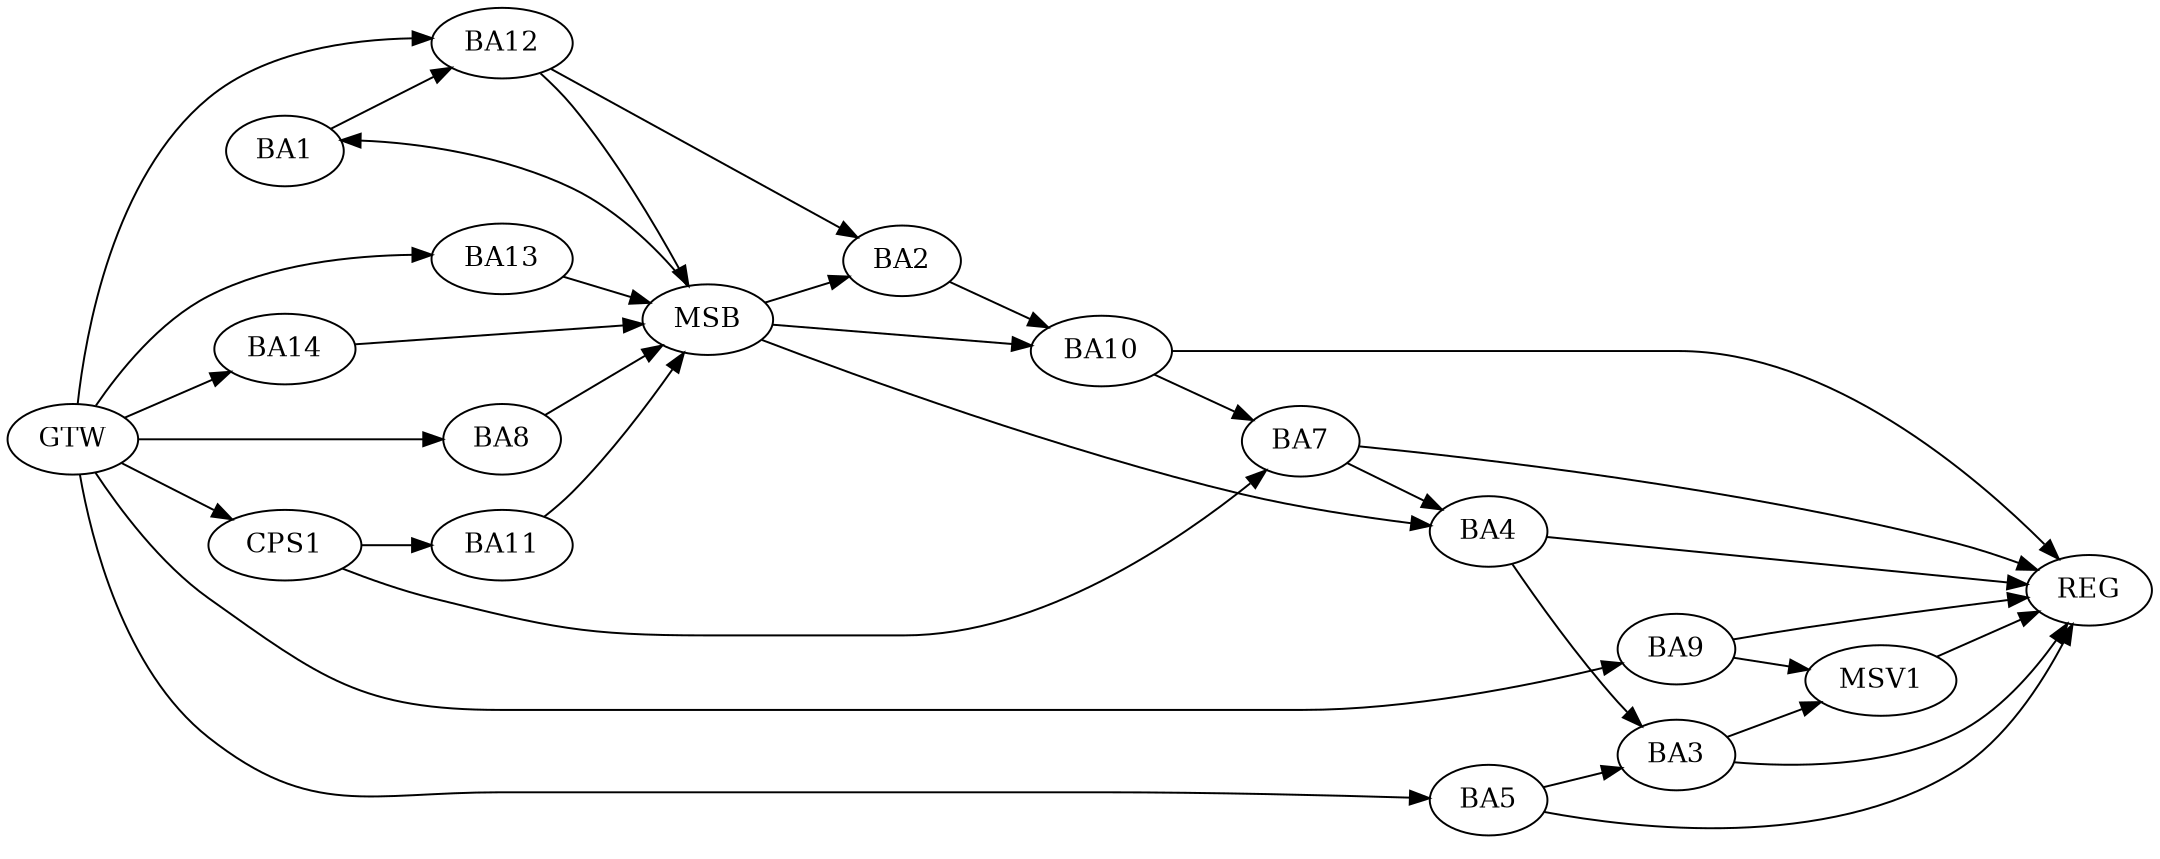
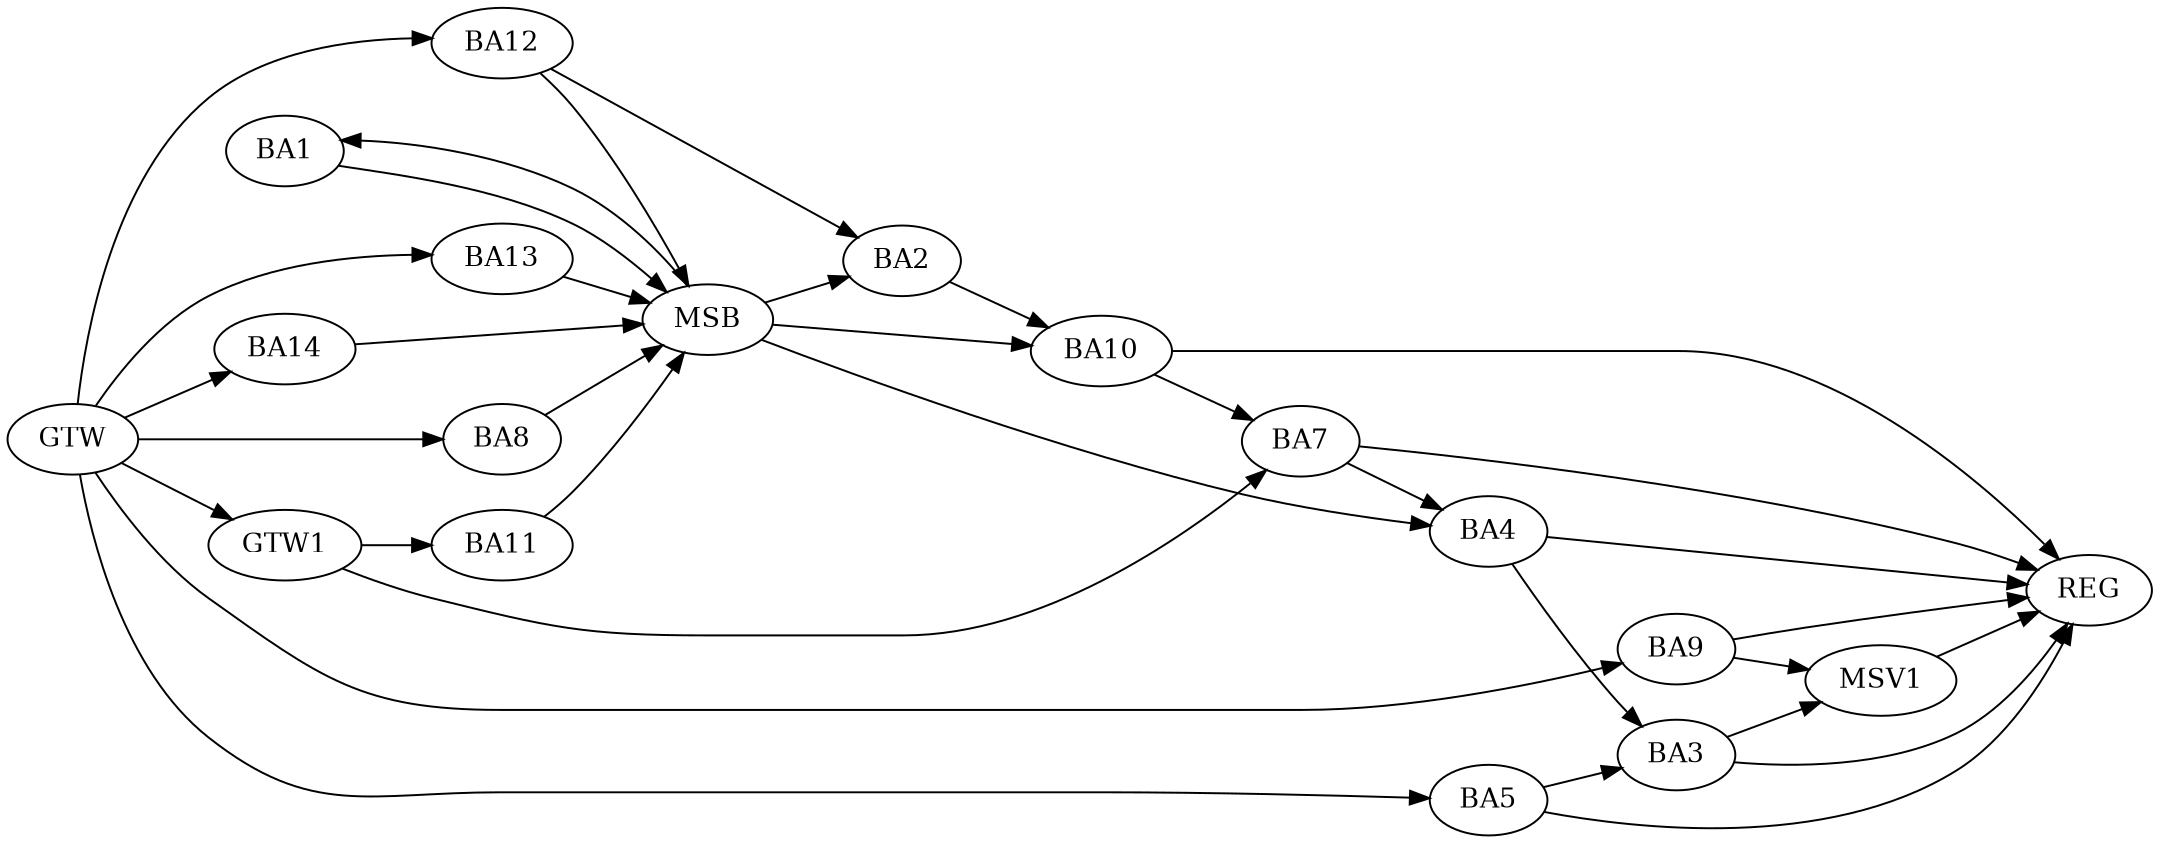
(382, 103) -> (504, 198)
(285, 545) -> (285, 545)
